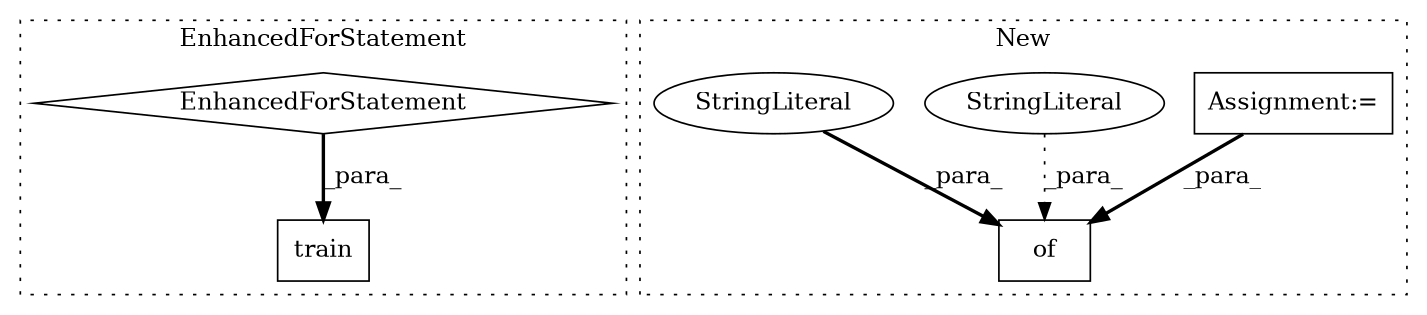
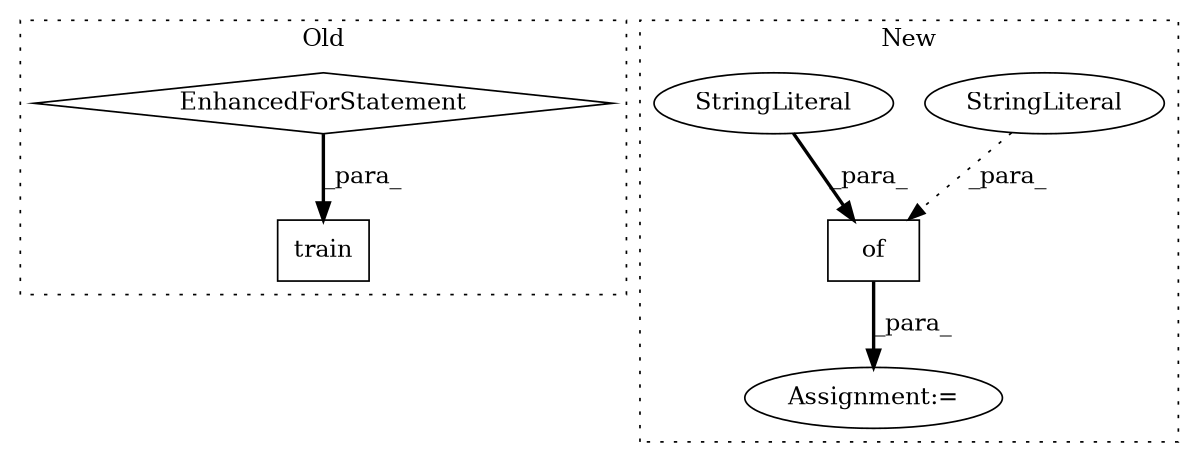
(323, 40) -> (323, 40)
(1293, 103) -> (874, 398)
(1174, 174) -> (874, 316)
